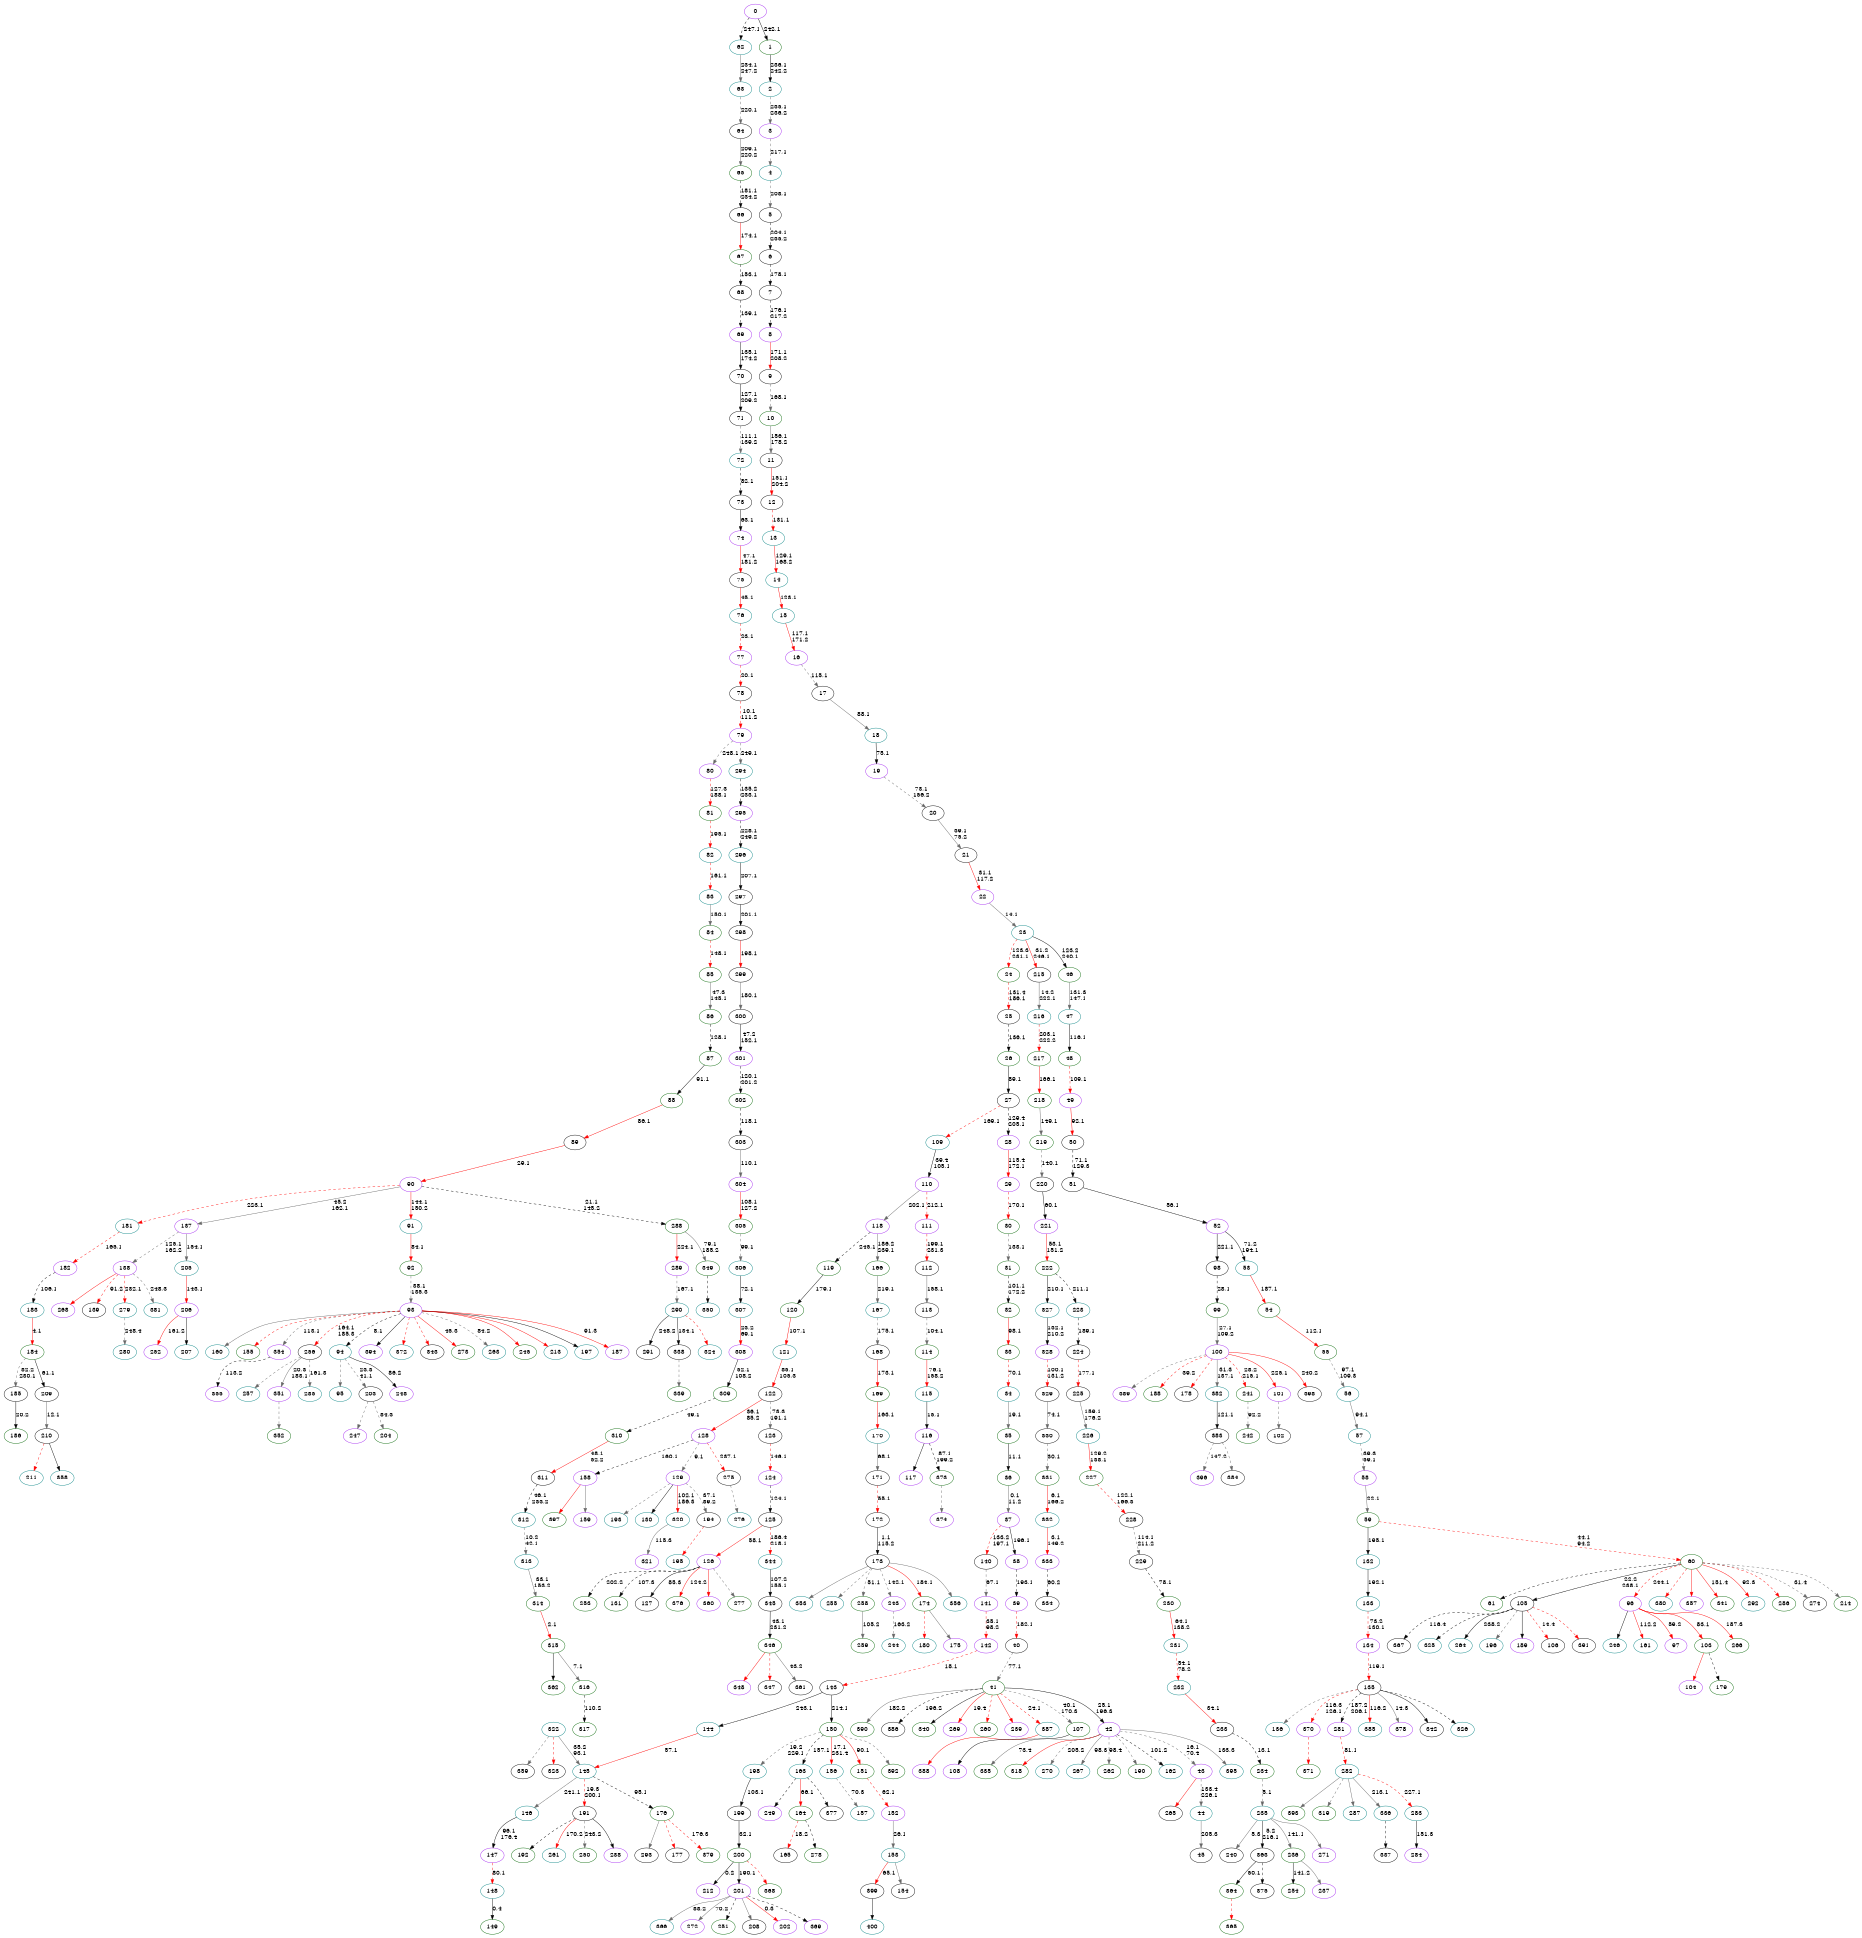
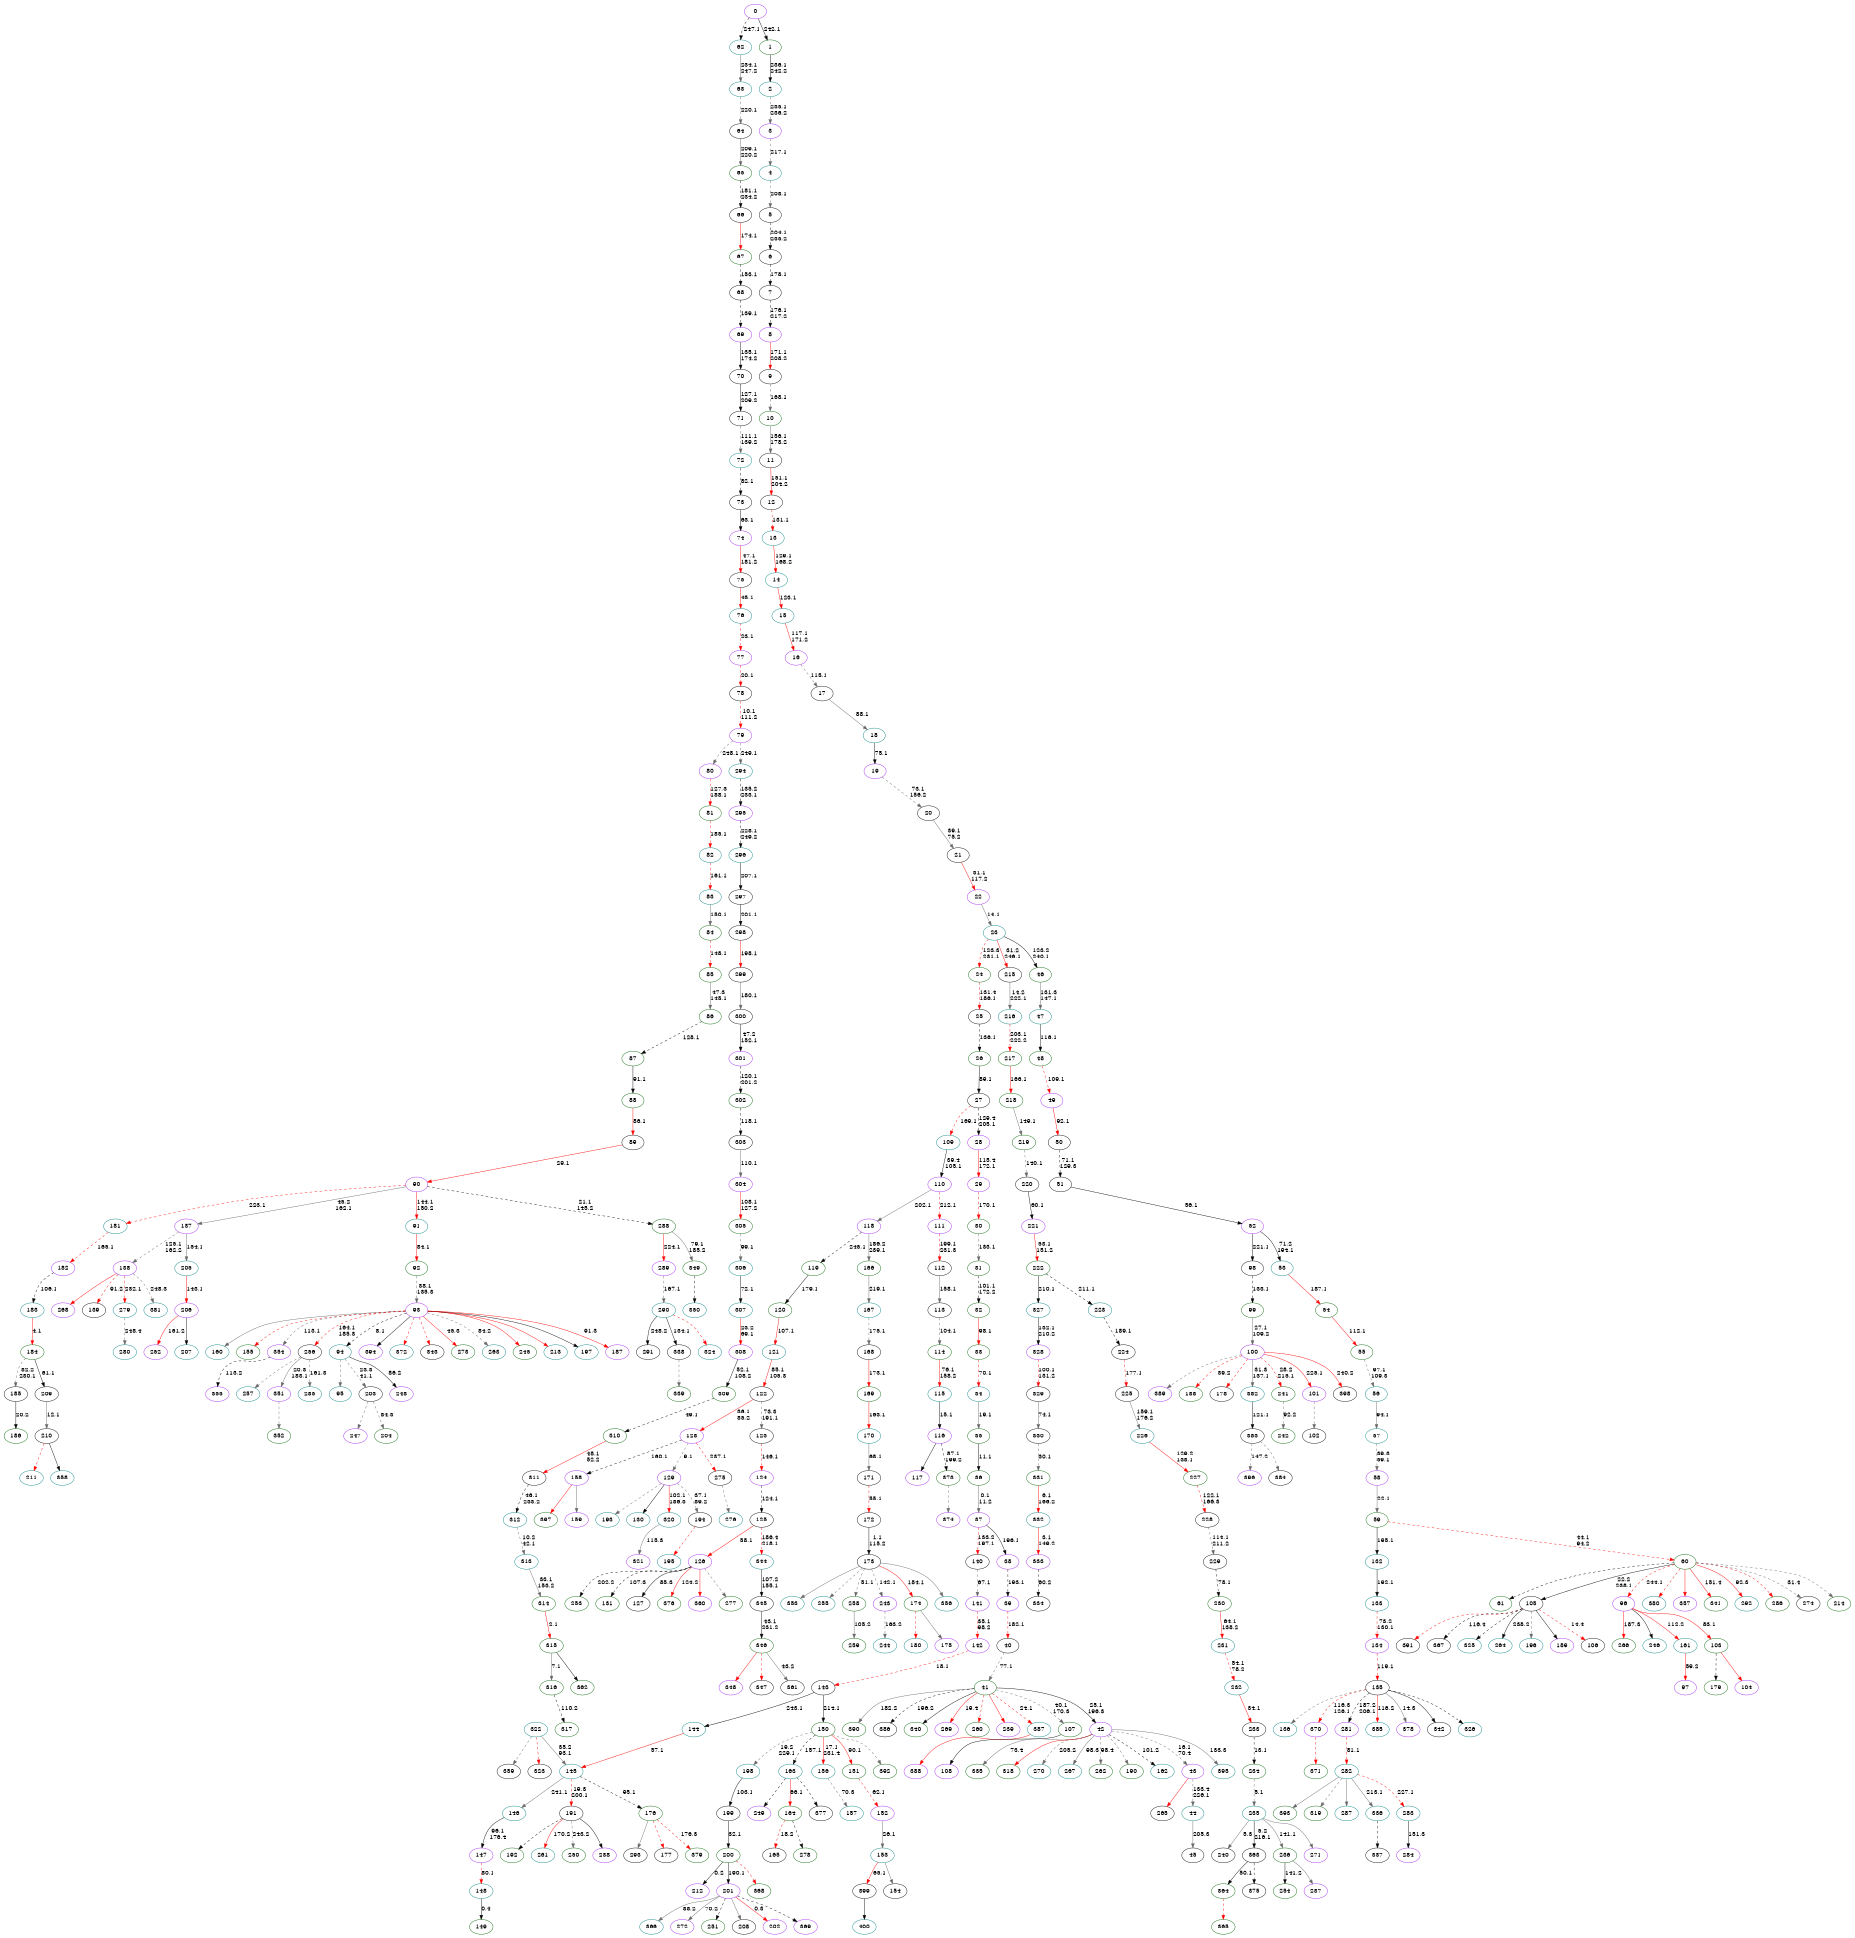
(719, 834) -> (719, 834)
(1224, 1289) -> (1261, 1289)
(1658, 1618) -> (1685, 1665)
